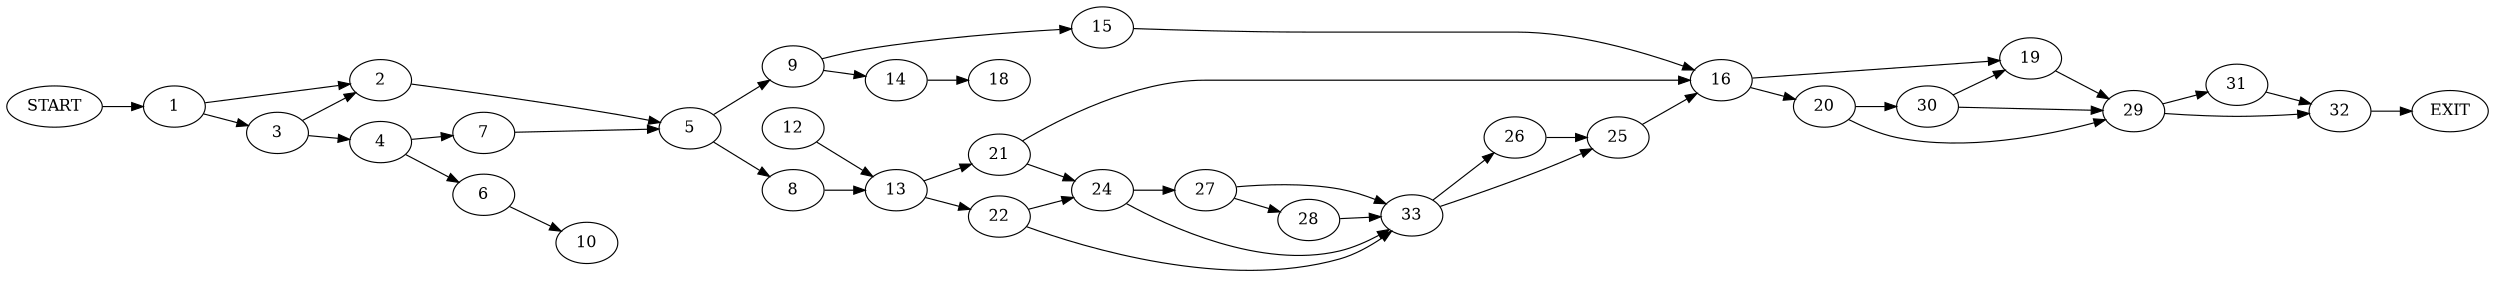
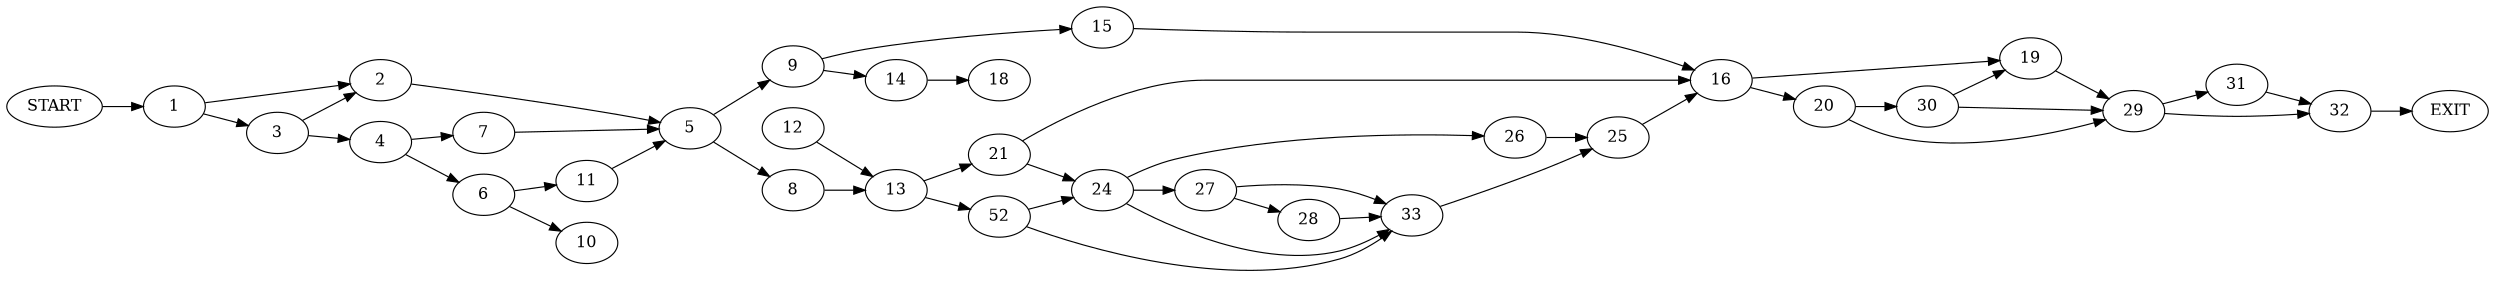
(1459, 180) -> (1297, 140)
none -> (587, 181)
(999, 217) -> (999, 217)
